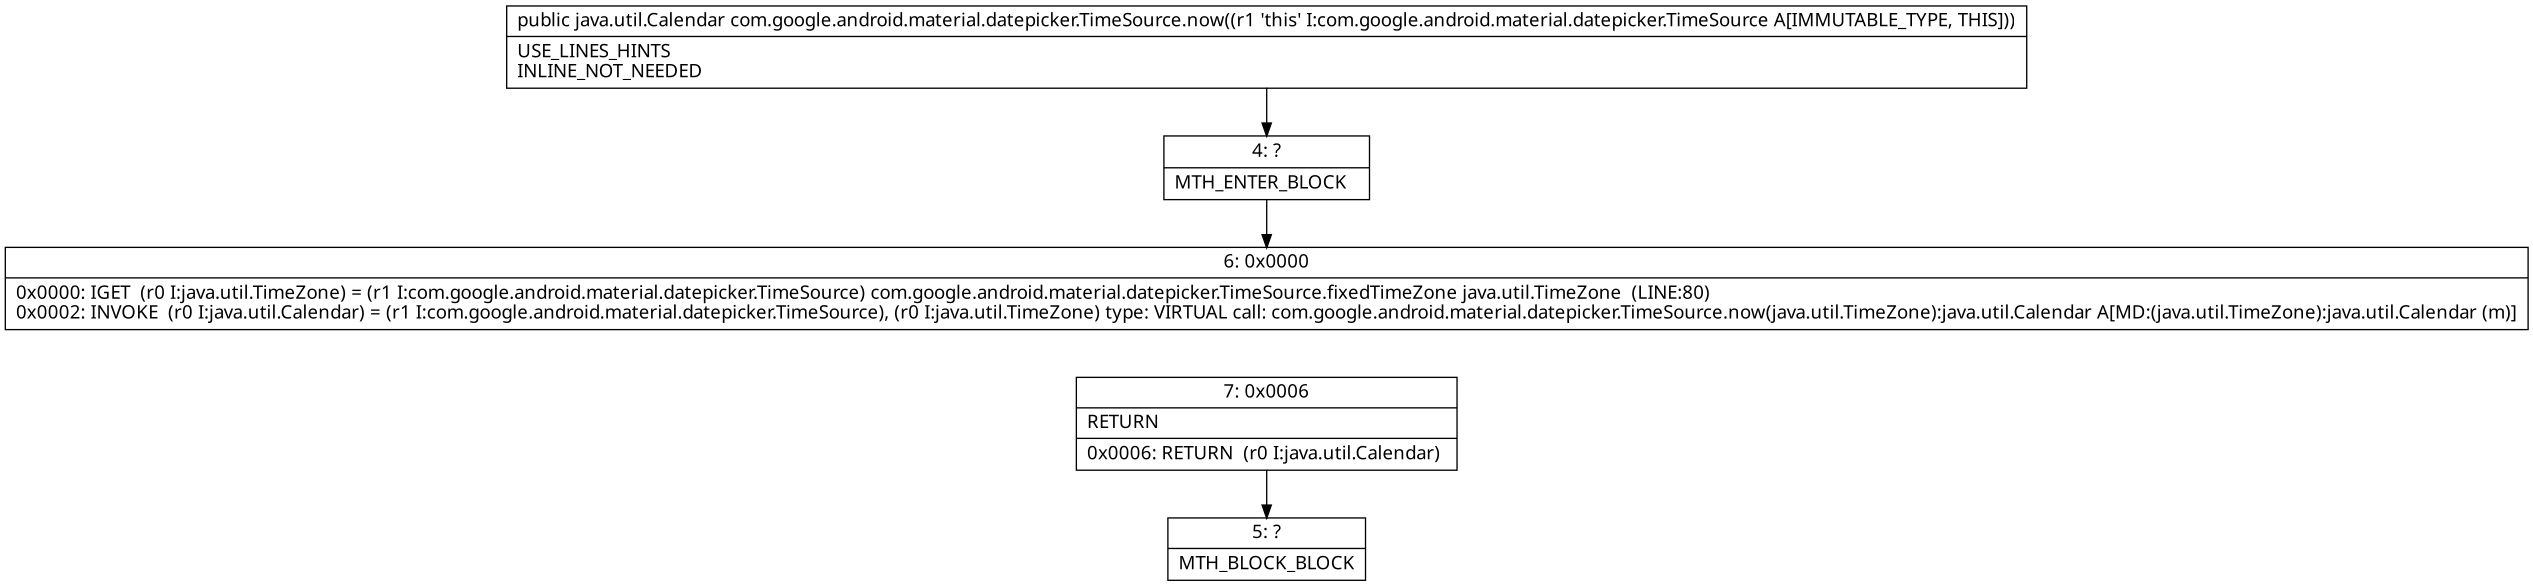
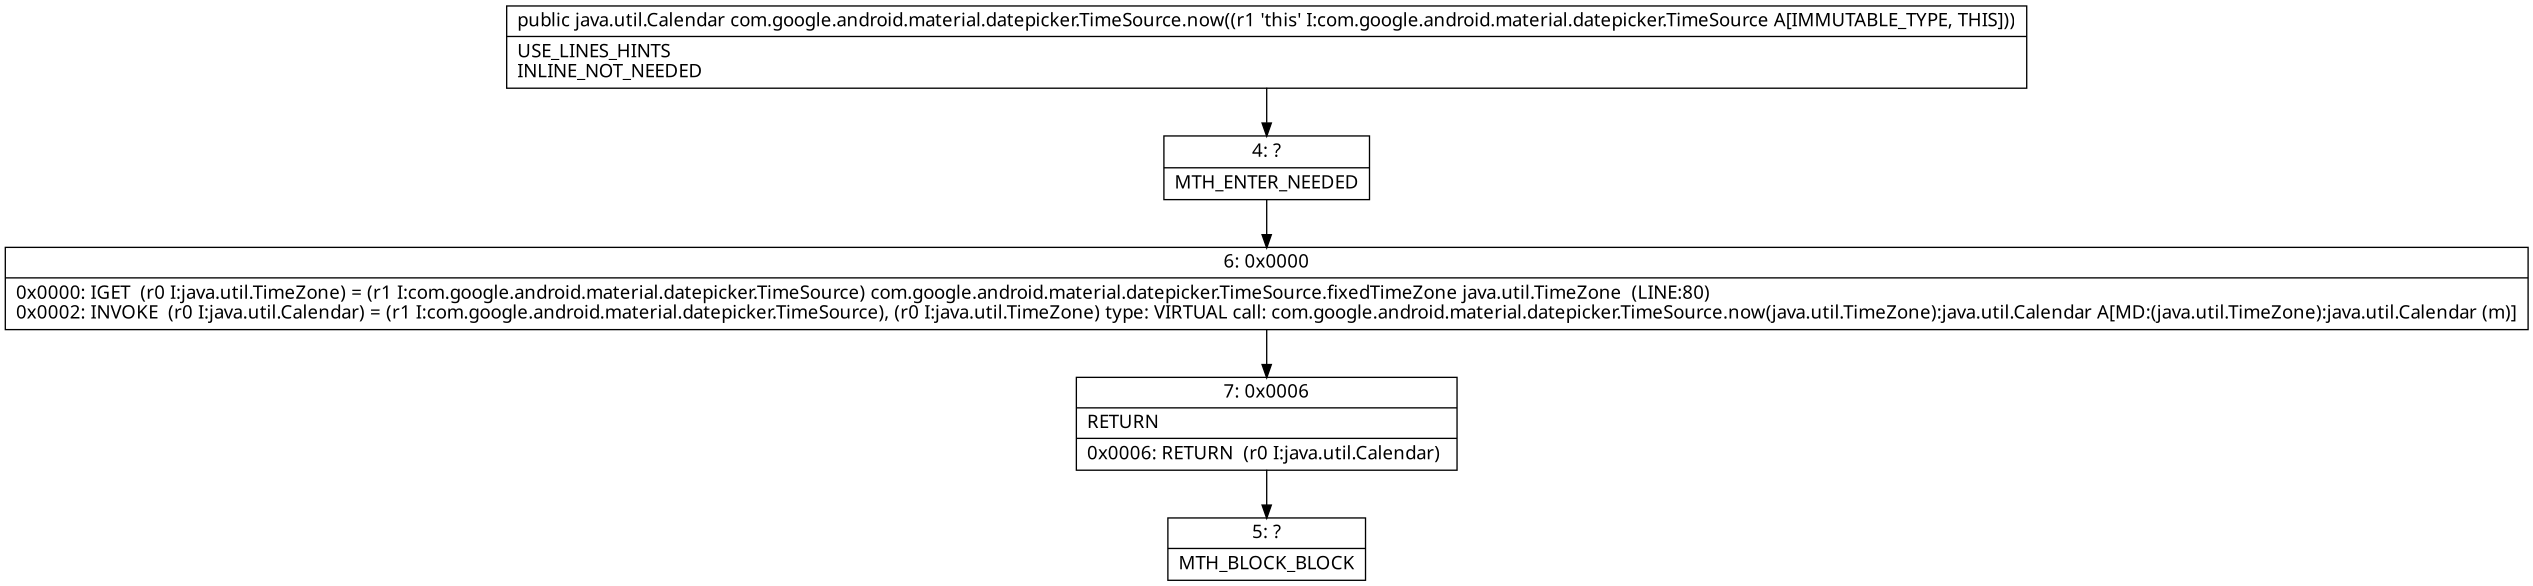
(1261, 183) -> (1267, 183)
none -> (1267, 347)
